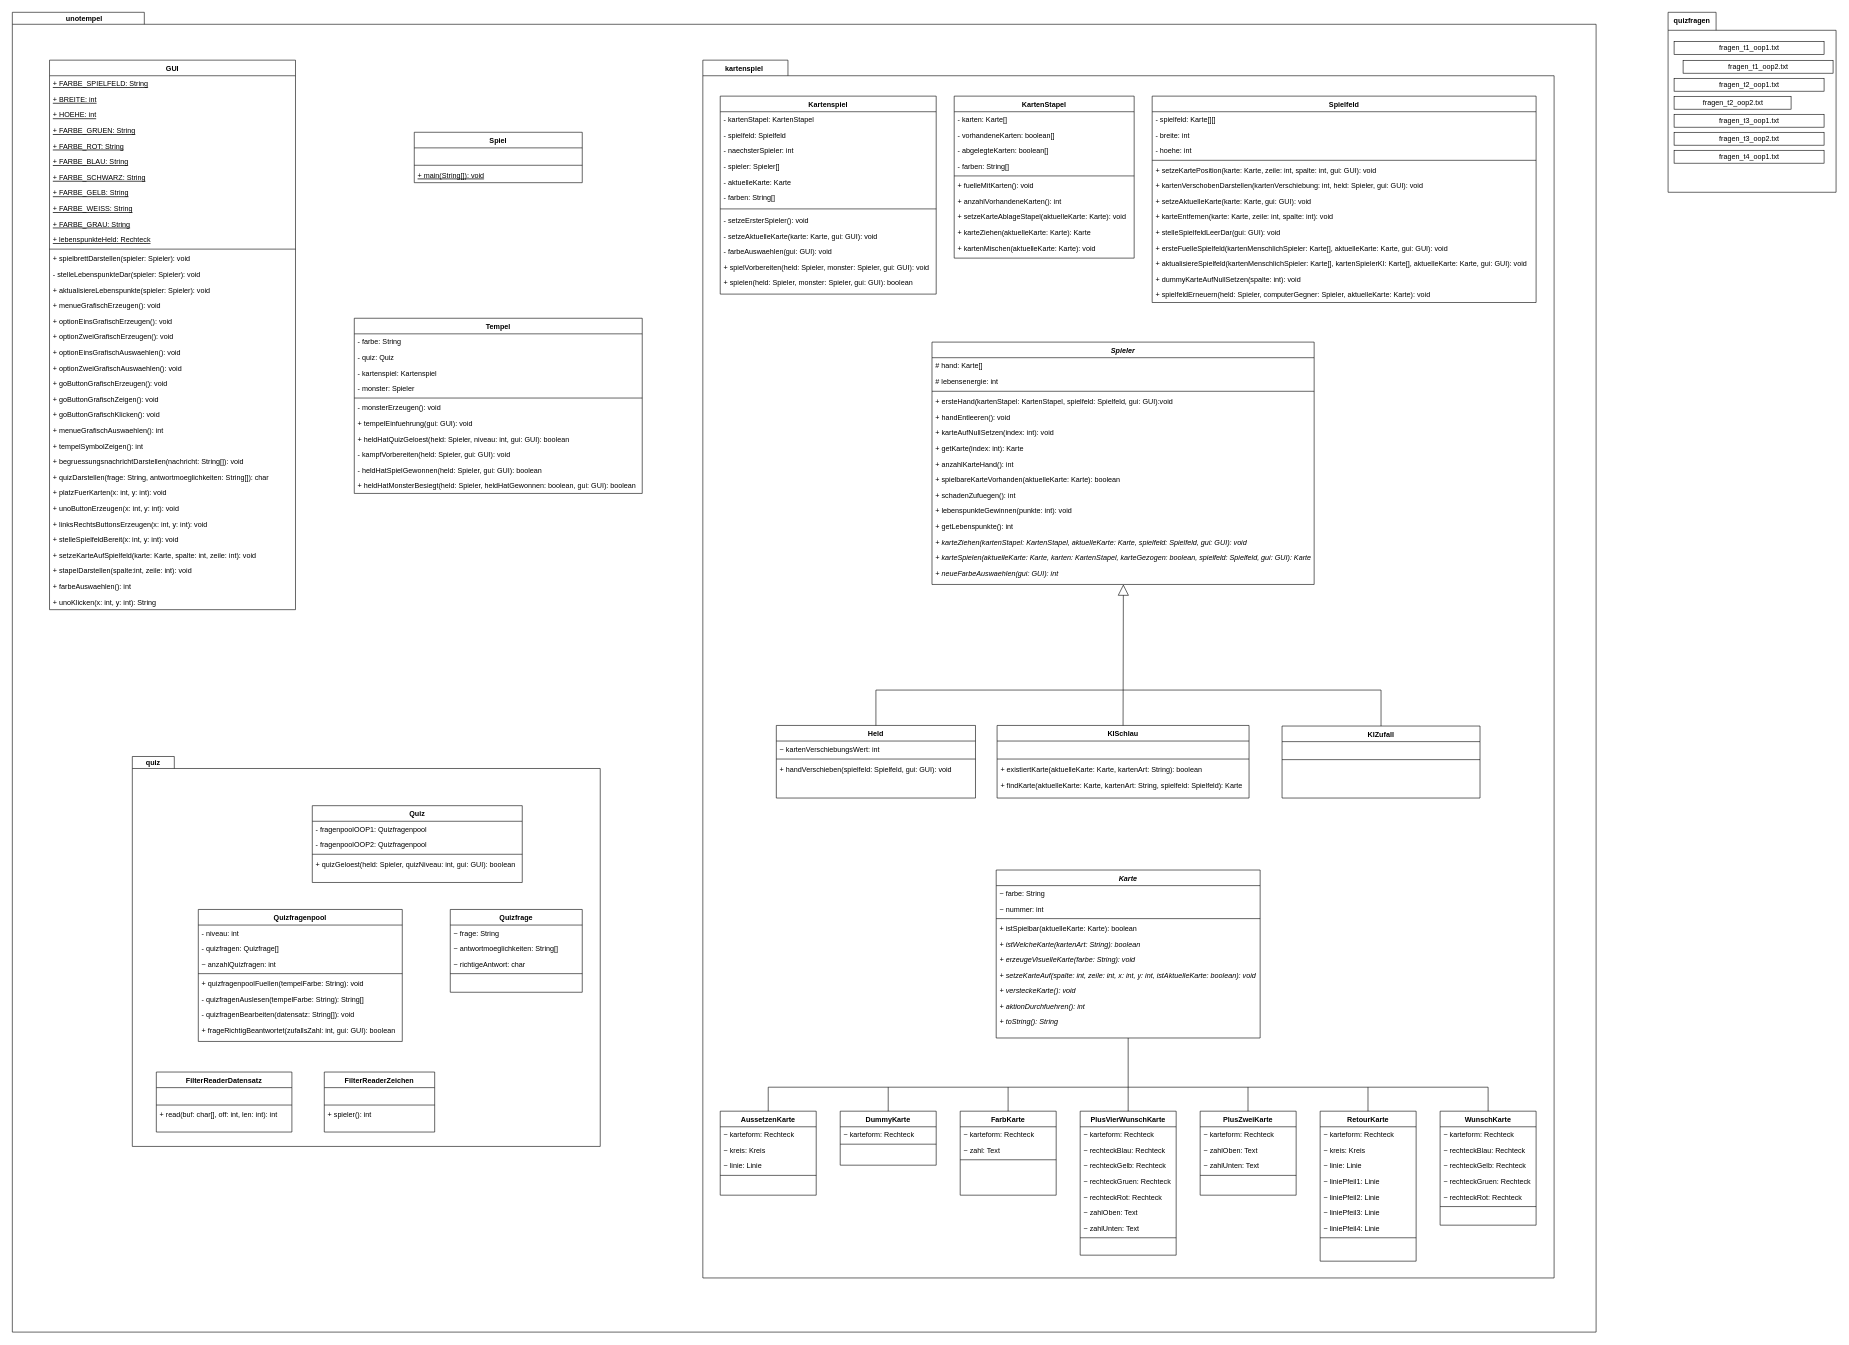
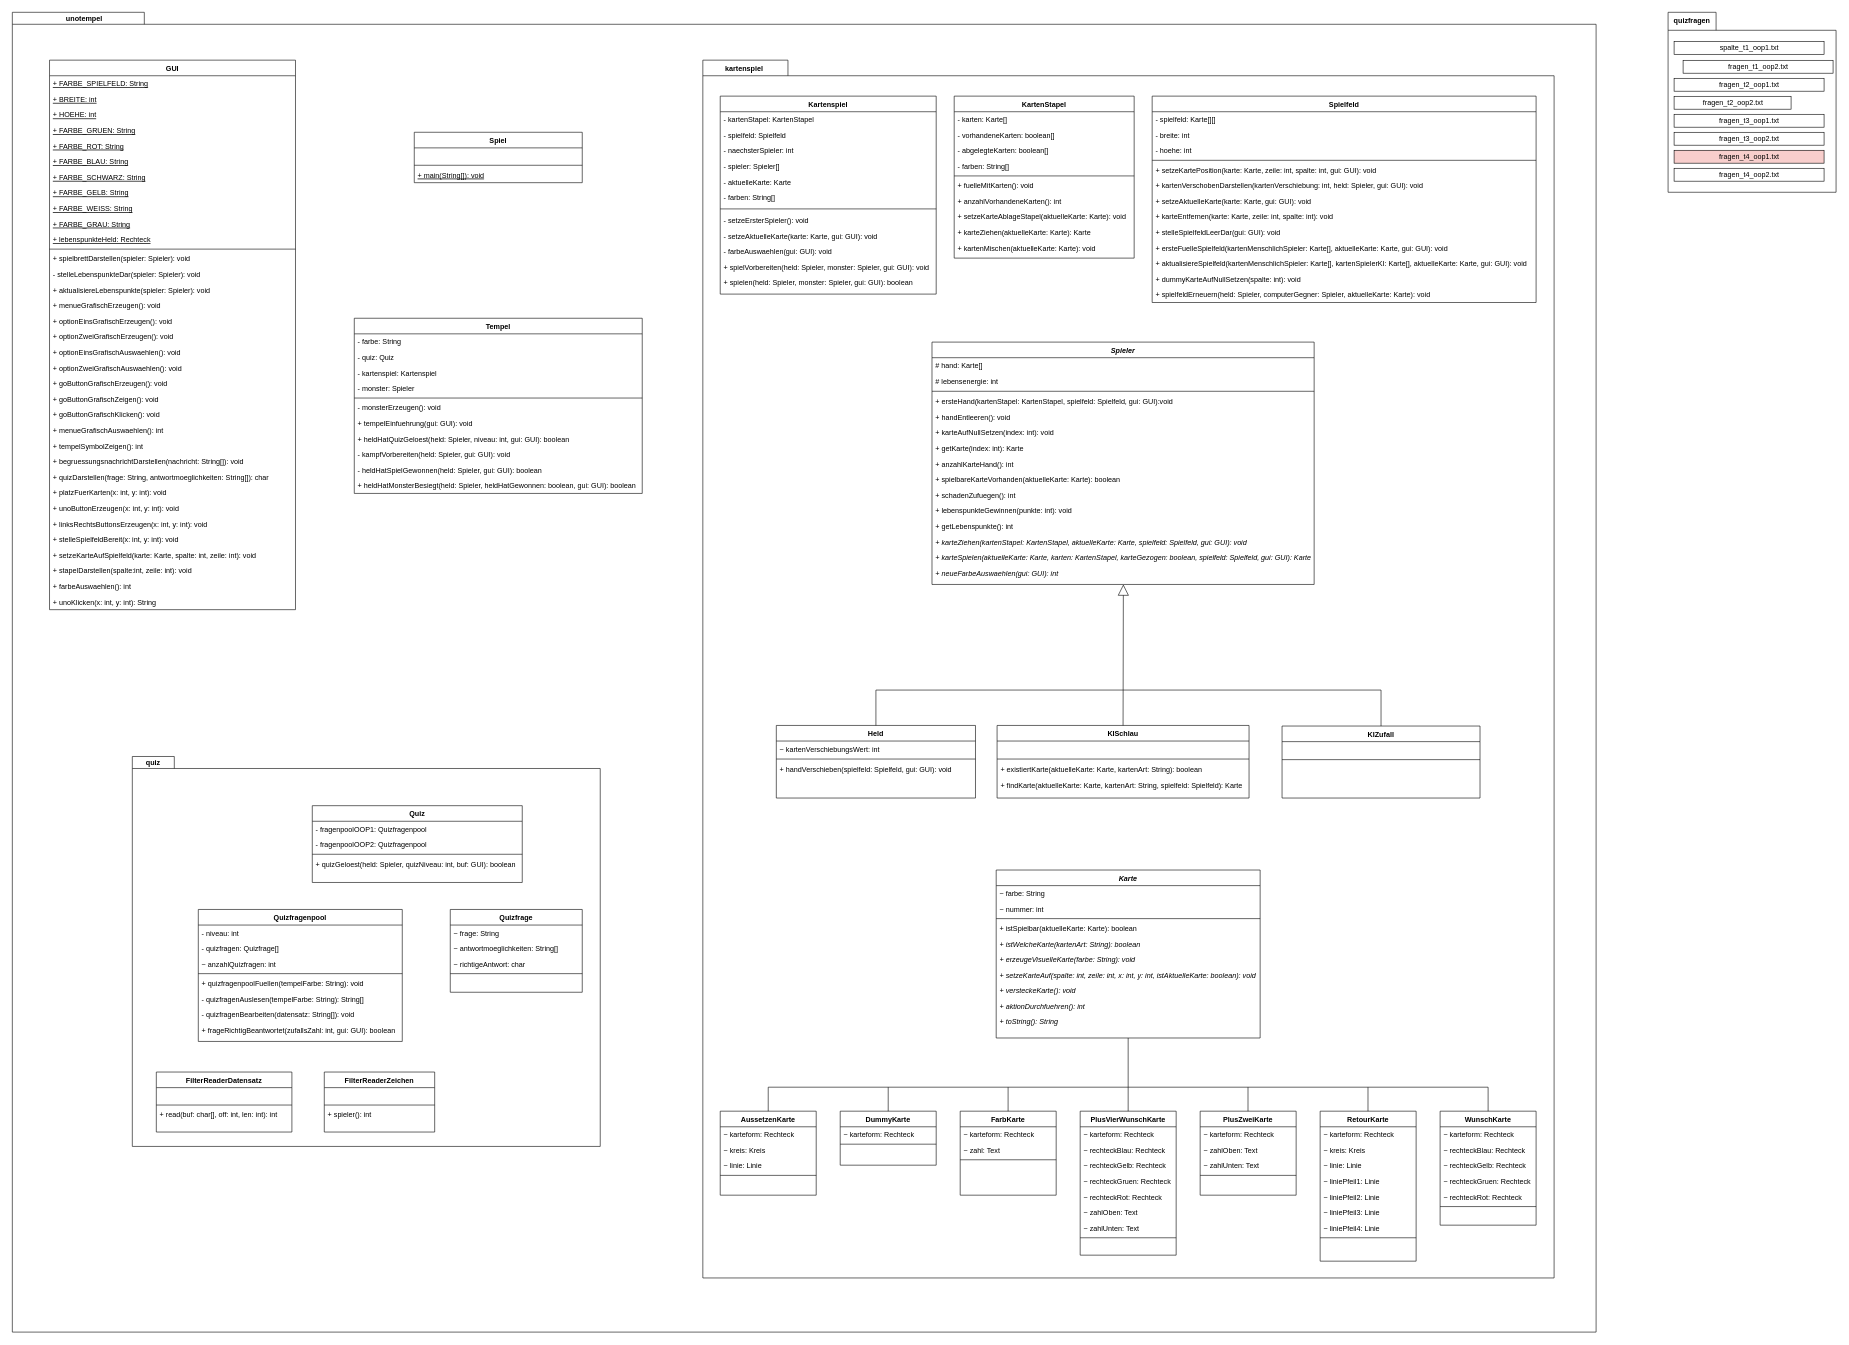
(1750, 48) -> (1750, 48)
(1749, 157) -> (1749, 157)
none -> (1749, 175)
(423, 864) -> (424, 864)
